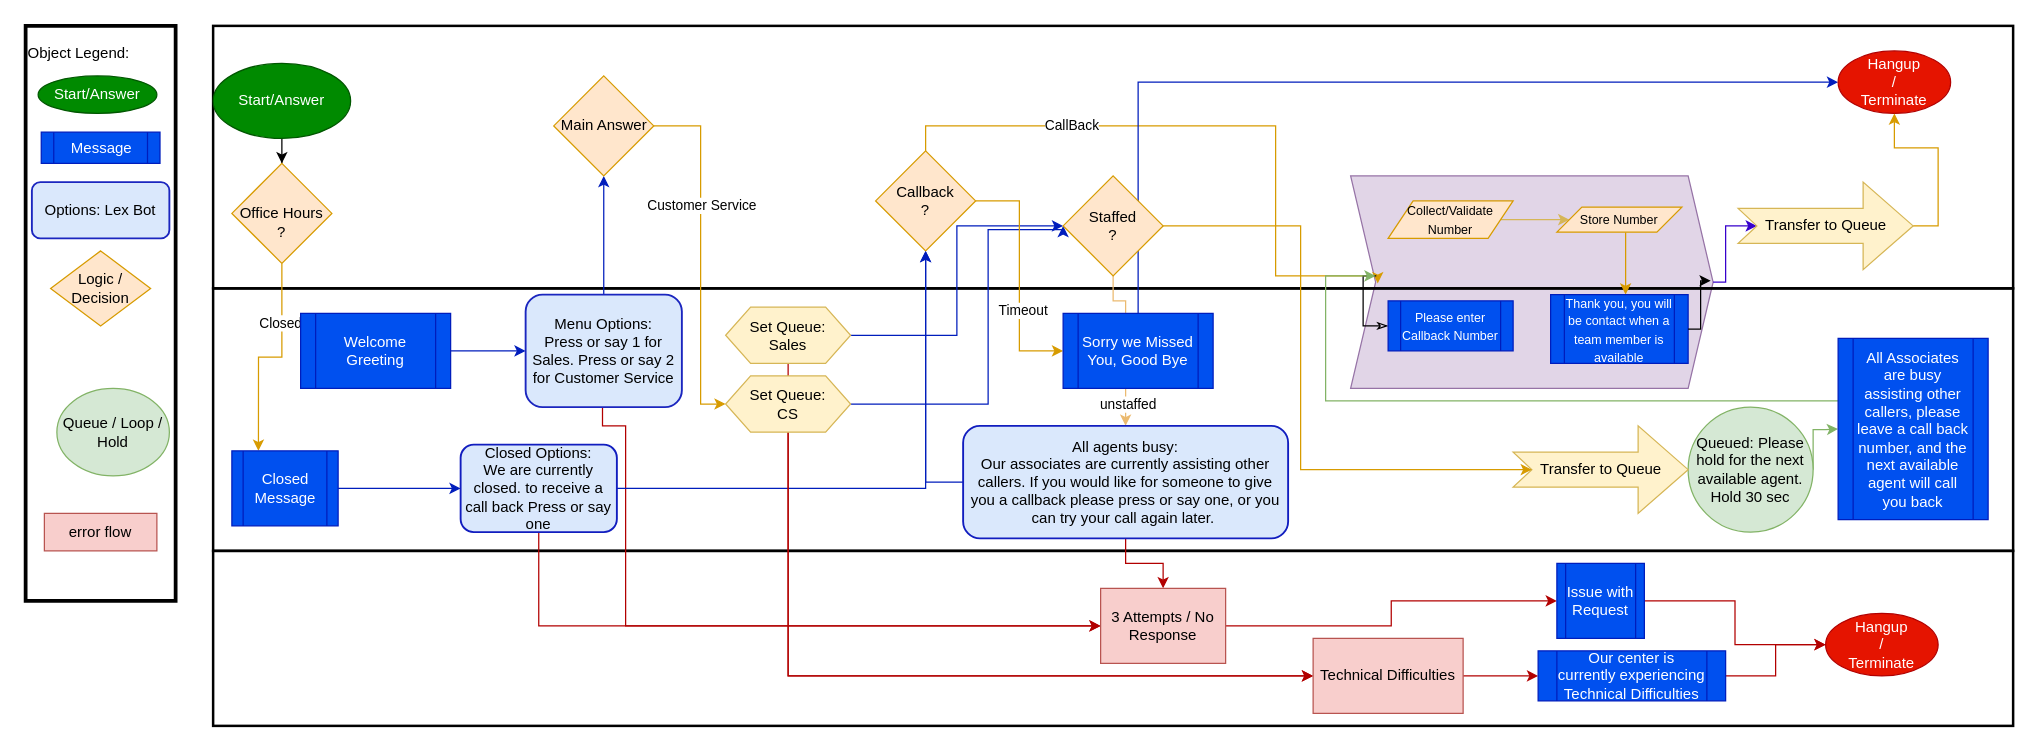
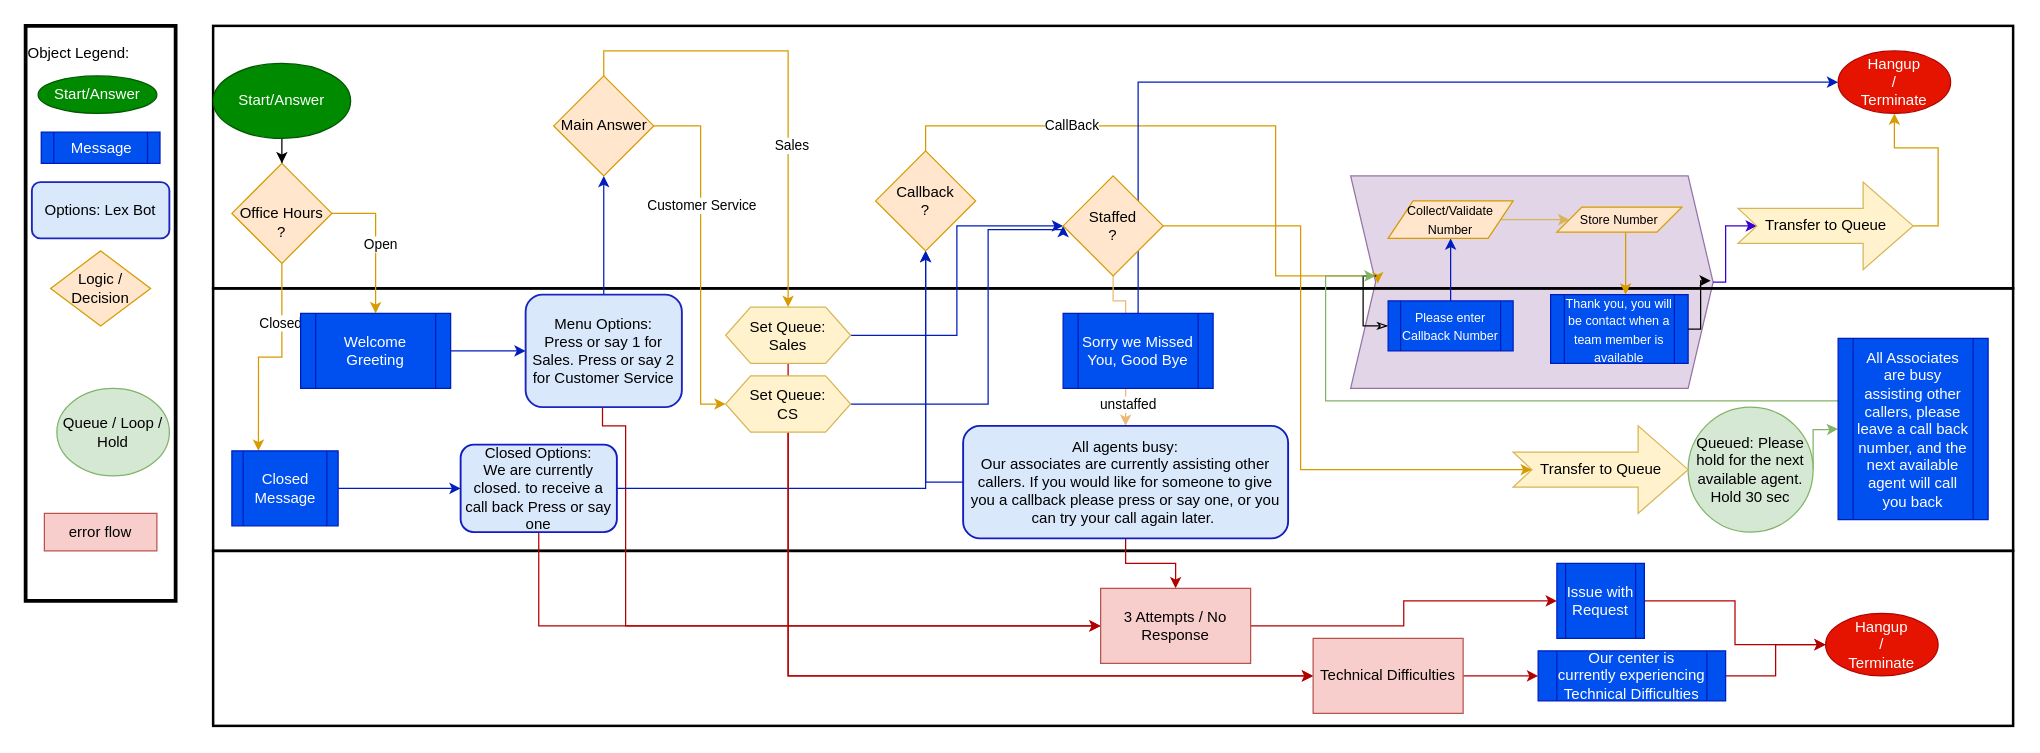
none -> (788, 70)
none -> (376, 237)
none -> (1451, 273)
(1019, 309) -> none
(1163, 626) -> (1176, 626)
